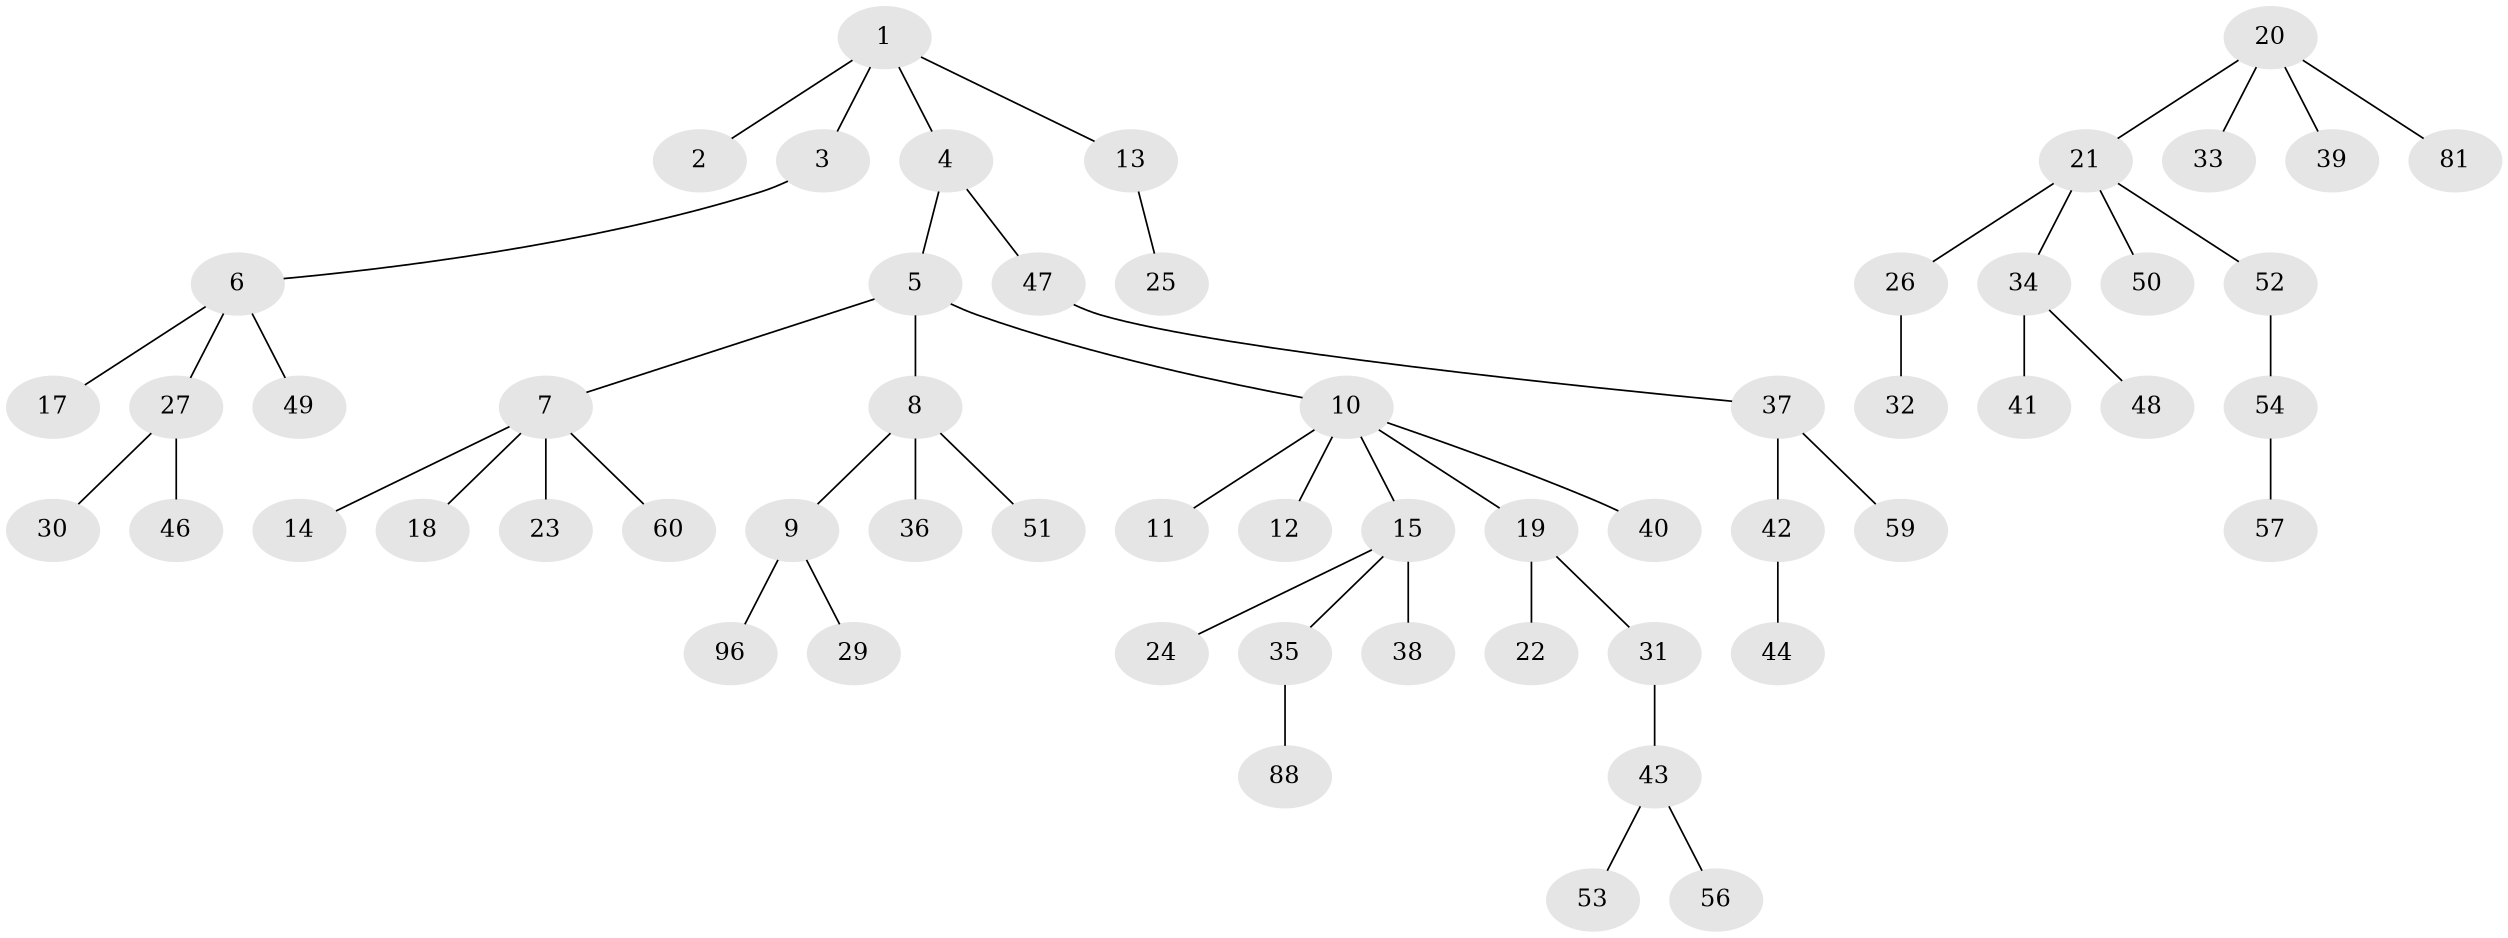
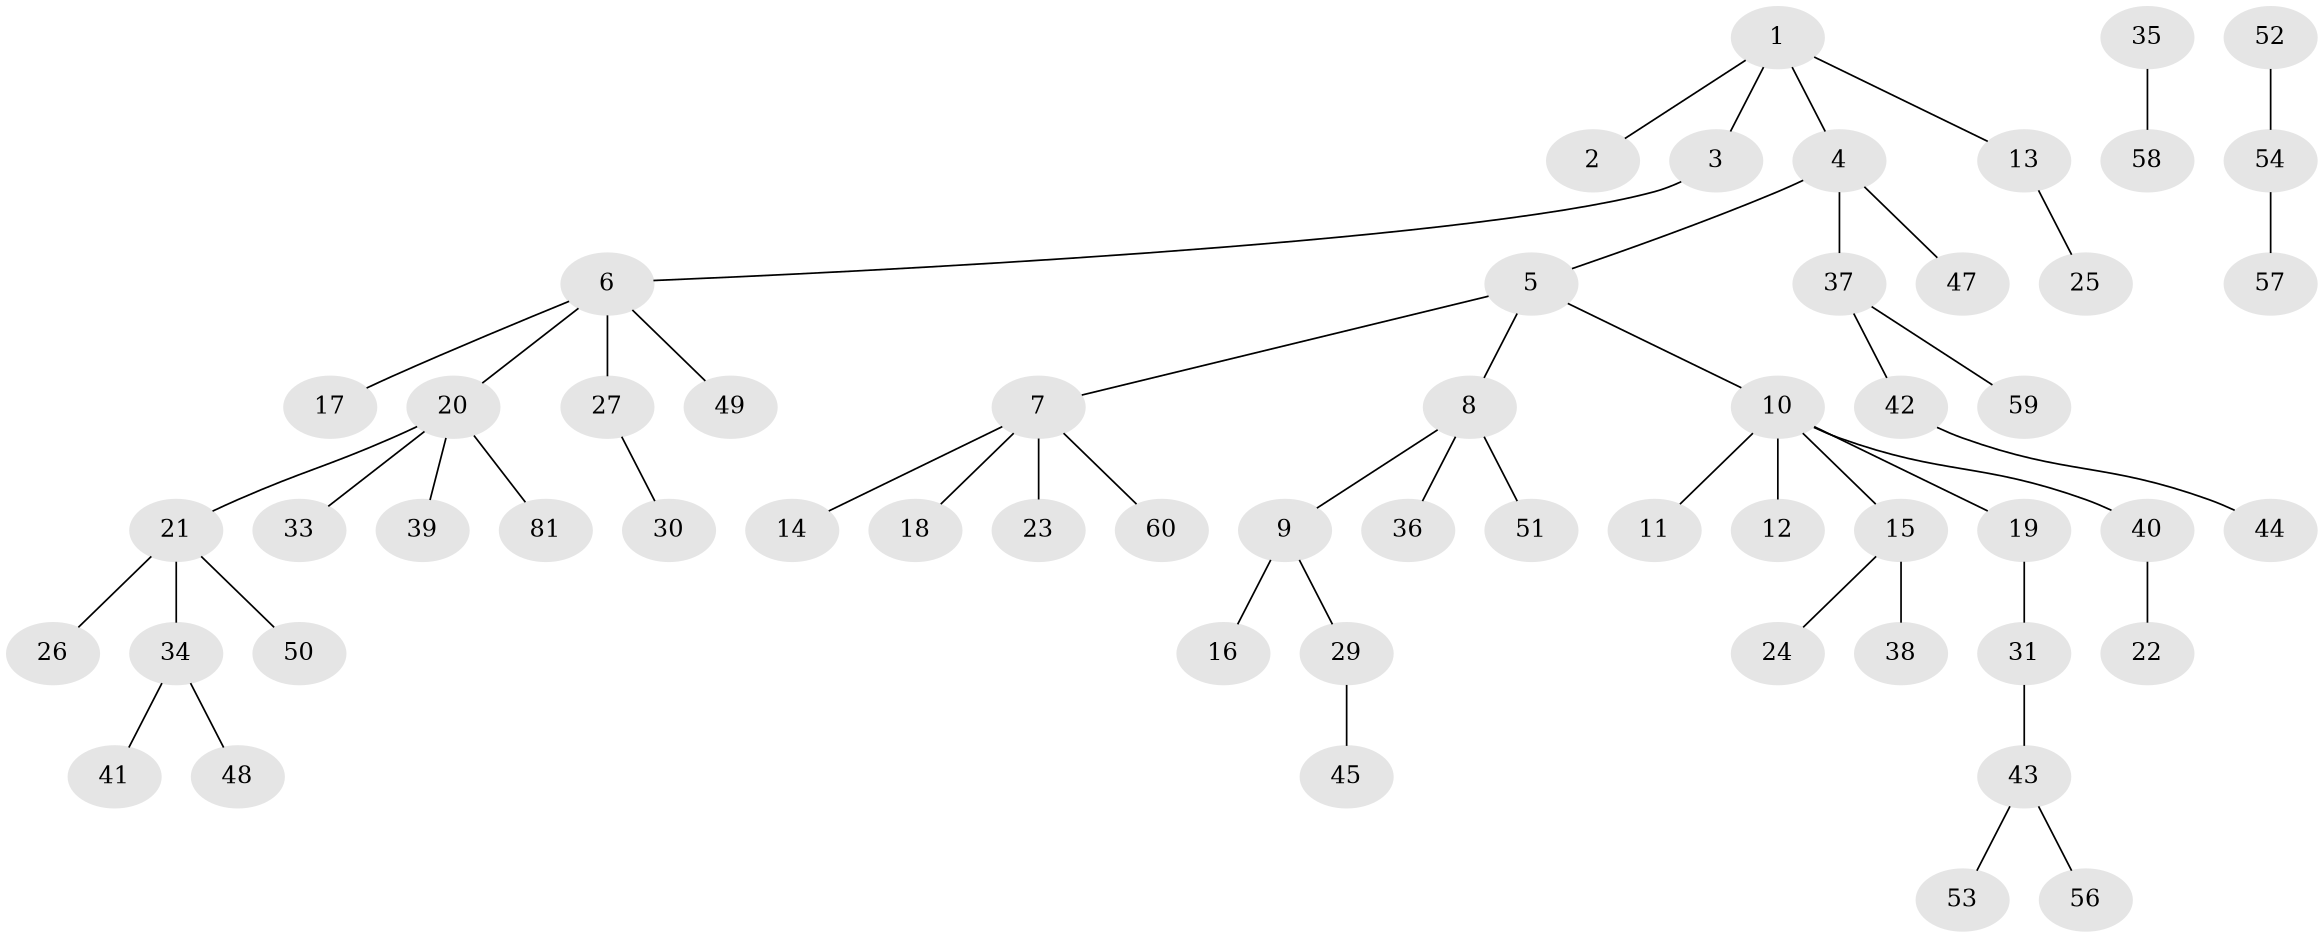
(2178, 223) -> none
none -> (530, 346)
(1401, 365) -> (1839, 223)
(1901, 407) -> none
(176, 530) -> none
(1347, 592) -> none
(1531, 592) -> (2147, 592)
(731, 654) -> (1223, 654)
(1285, 777) -> (2147, 161)
none -> (1347, 777)
